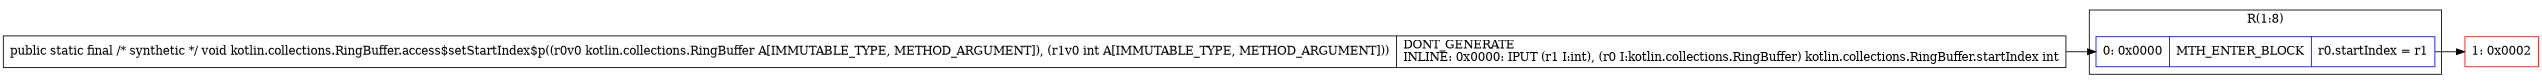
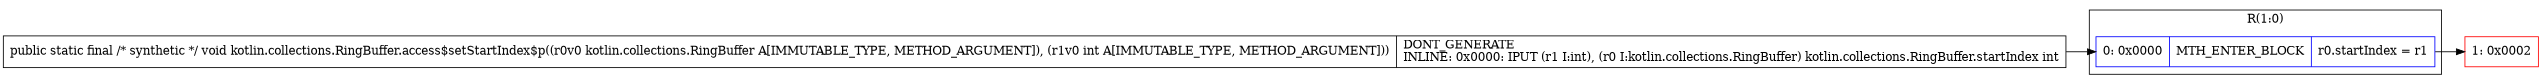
(2265, 20) -> (2265, 20)
